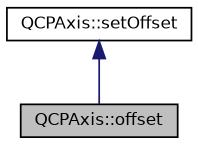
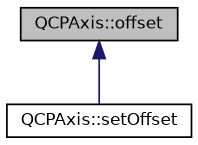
(99, 81) -> (99, 81)
